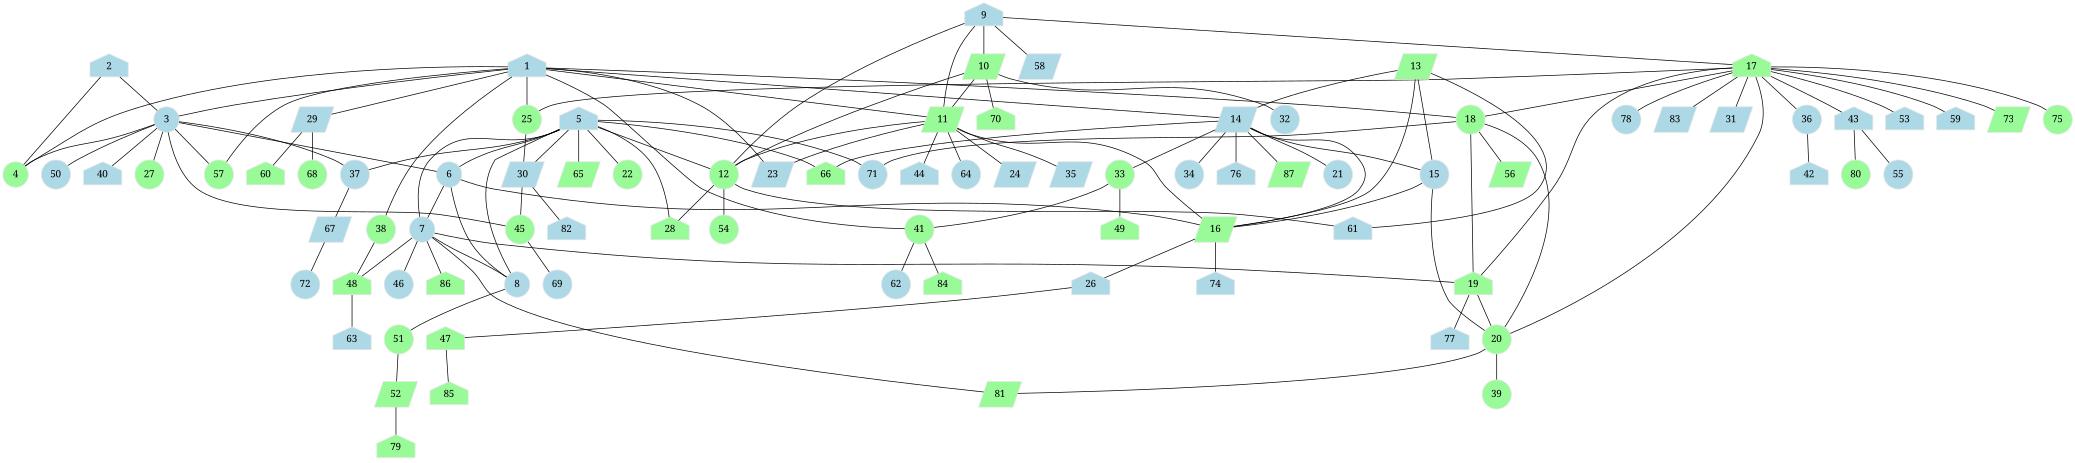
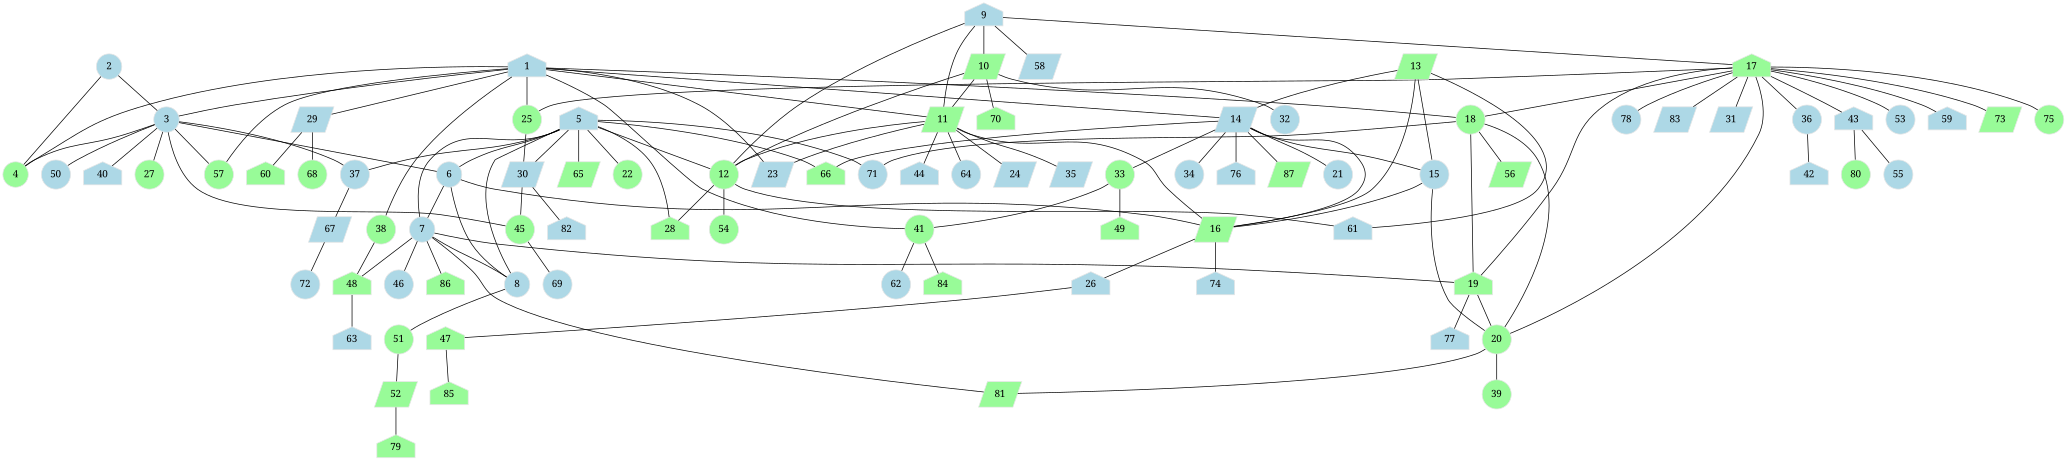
(109, 67) -> (109, 67)
(1905, 120) -> (1900, 120)
